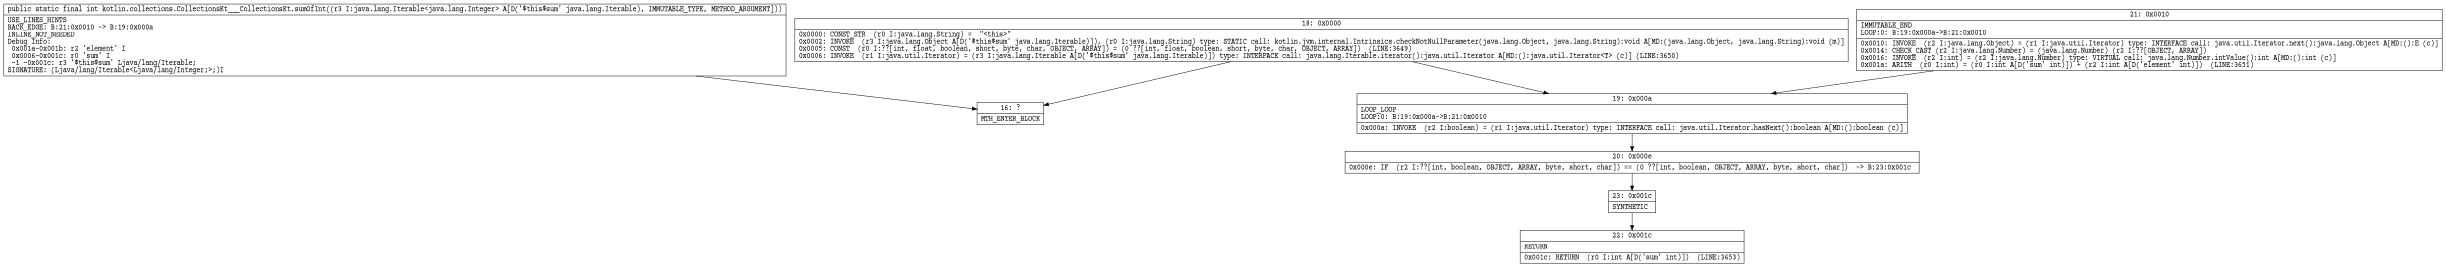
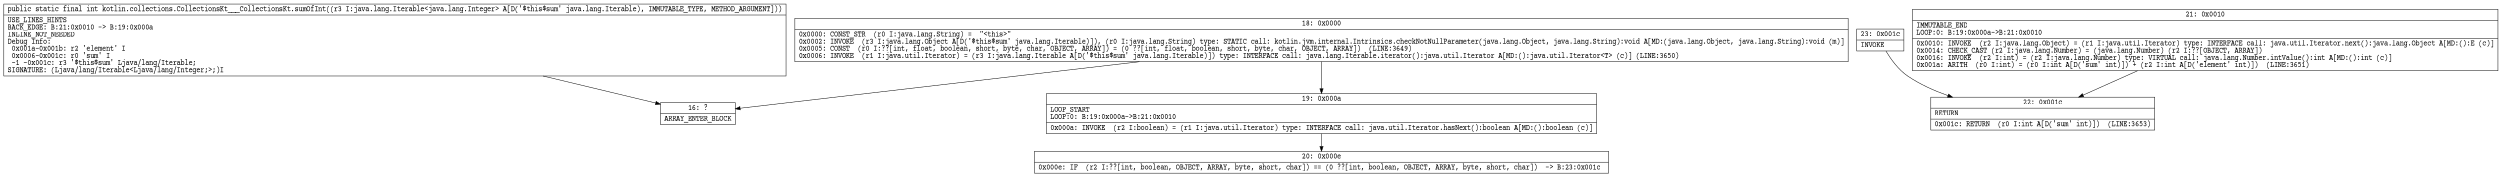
(1855, 82) -> (2110, 83)
(1379, 110) -> (1070, 110)
(1010, 119) -> (698, 119)
(1632, 180) -> none
(1630, 207) -> (1872, 45)
